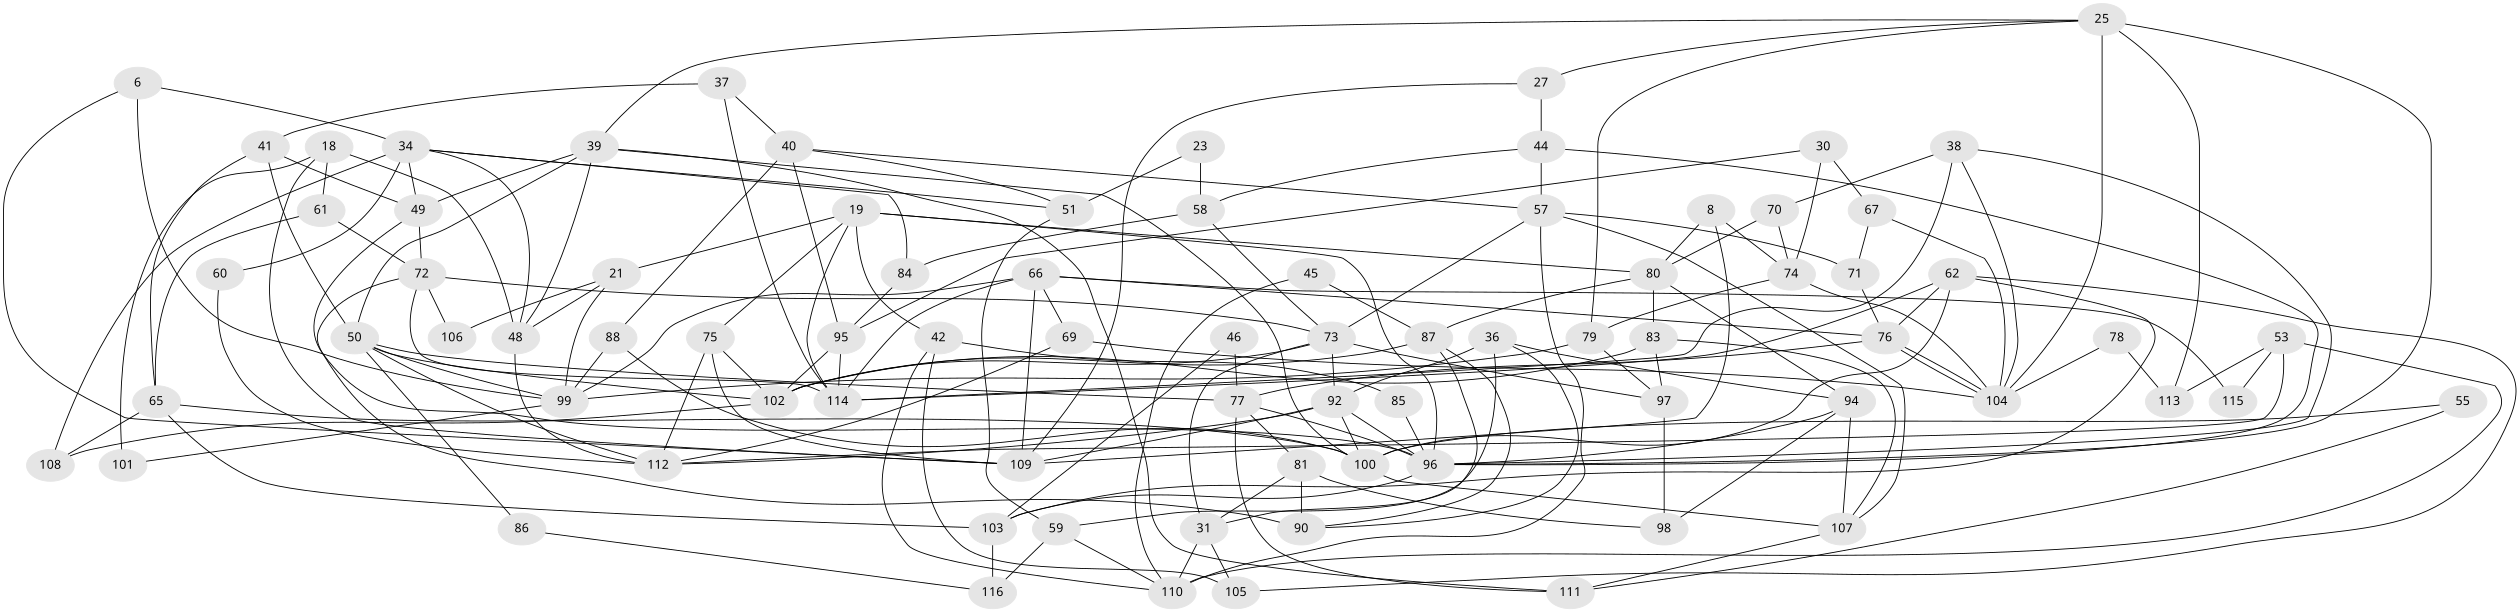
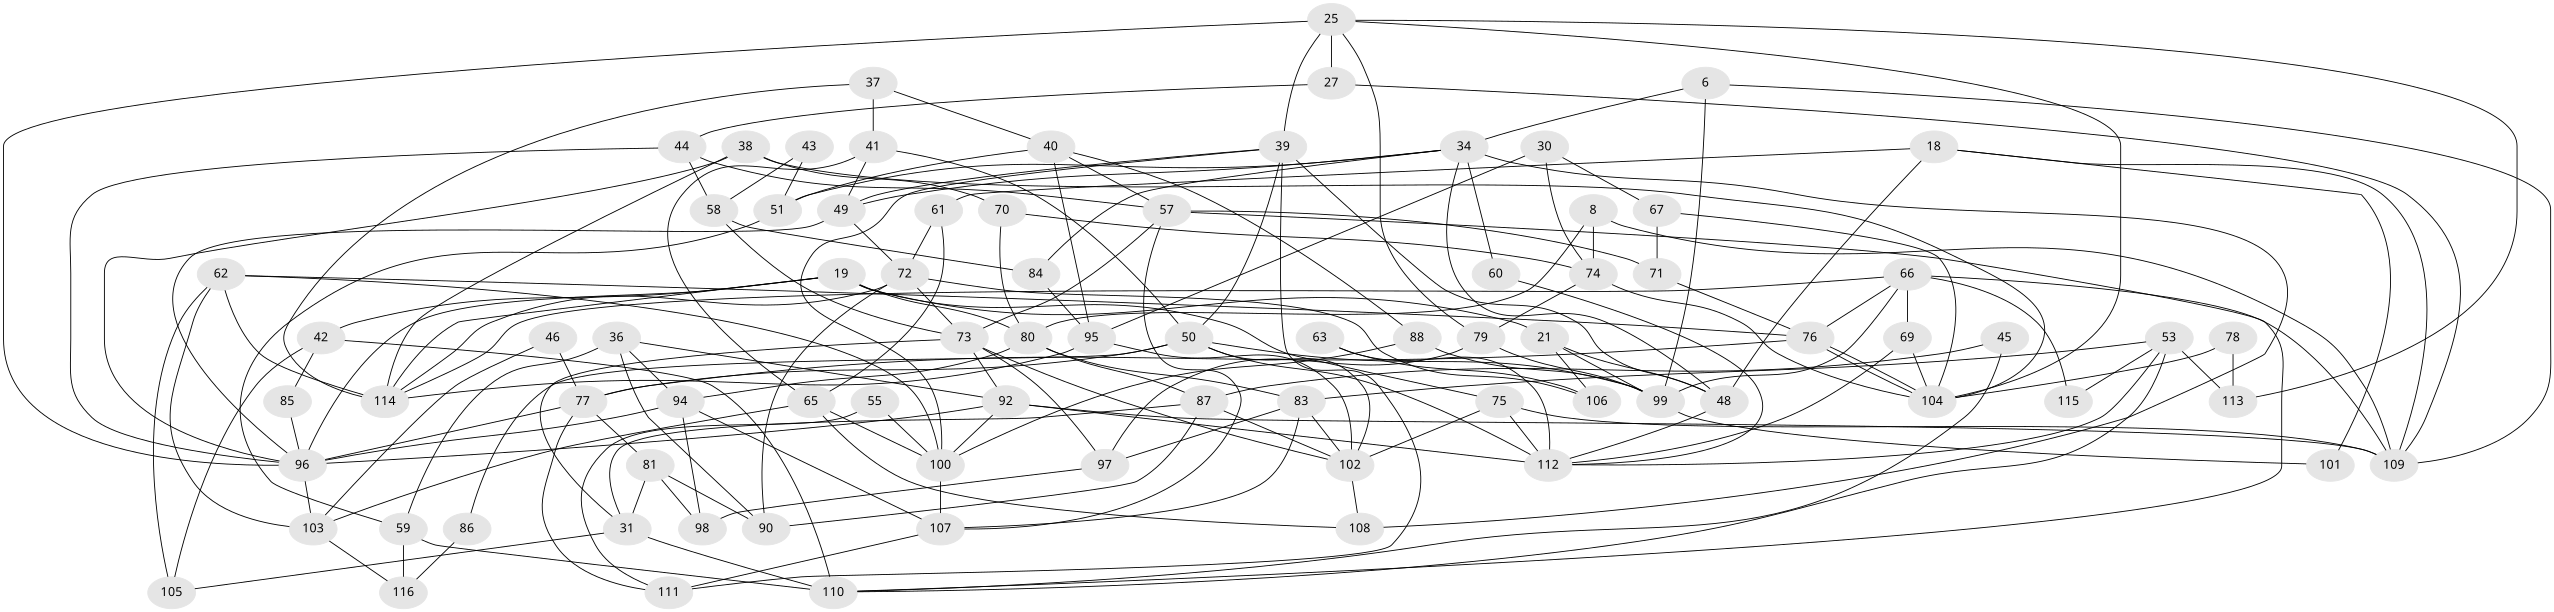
(1201, 147) -> (810, 147)
none -> (1320, 338)
none -> (1633, 376)
